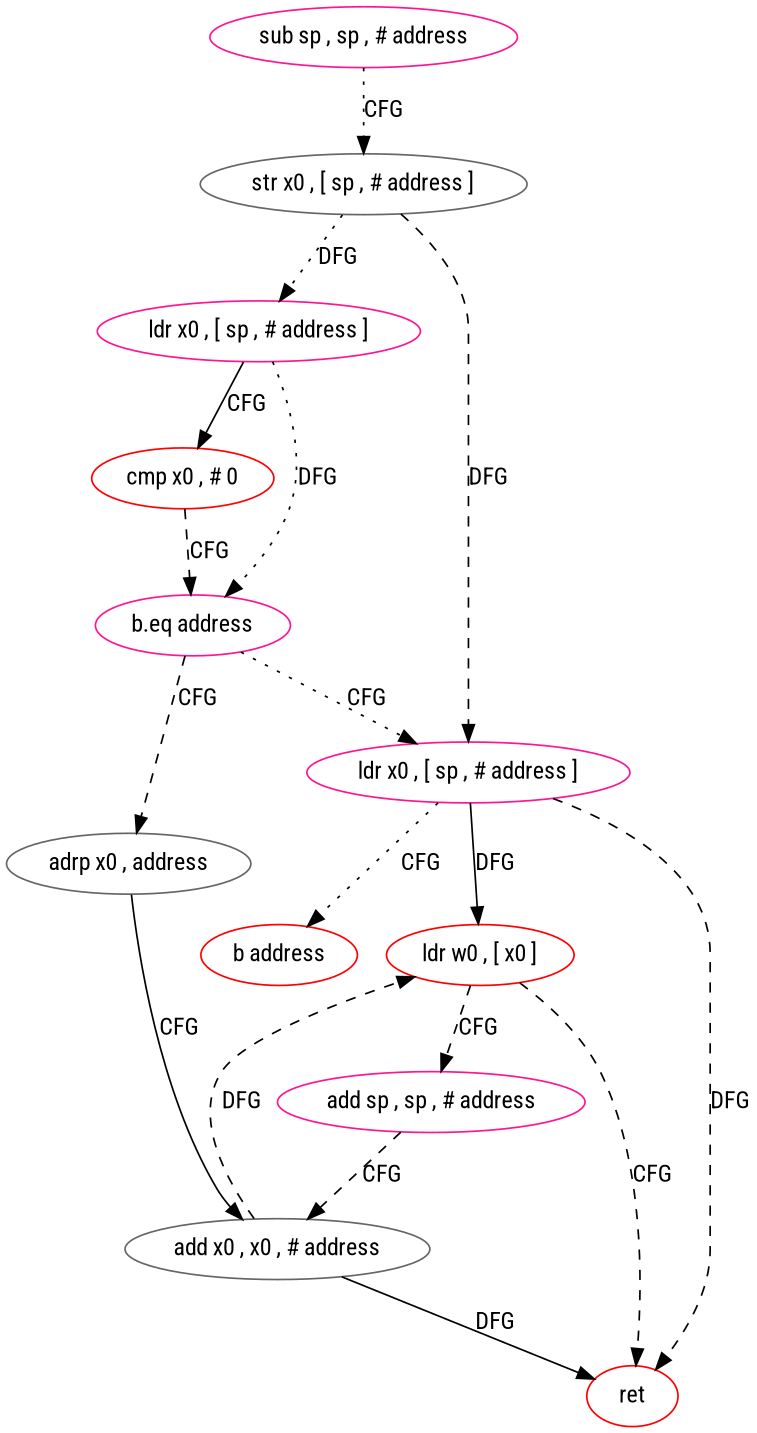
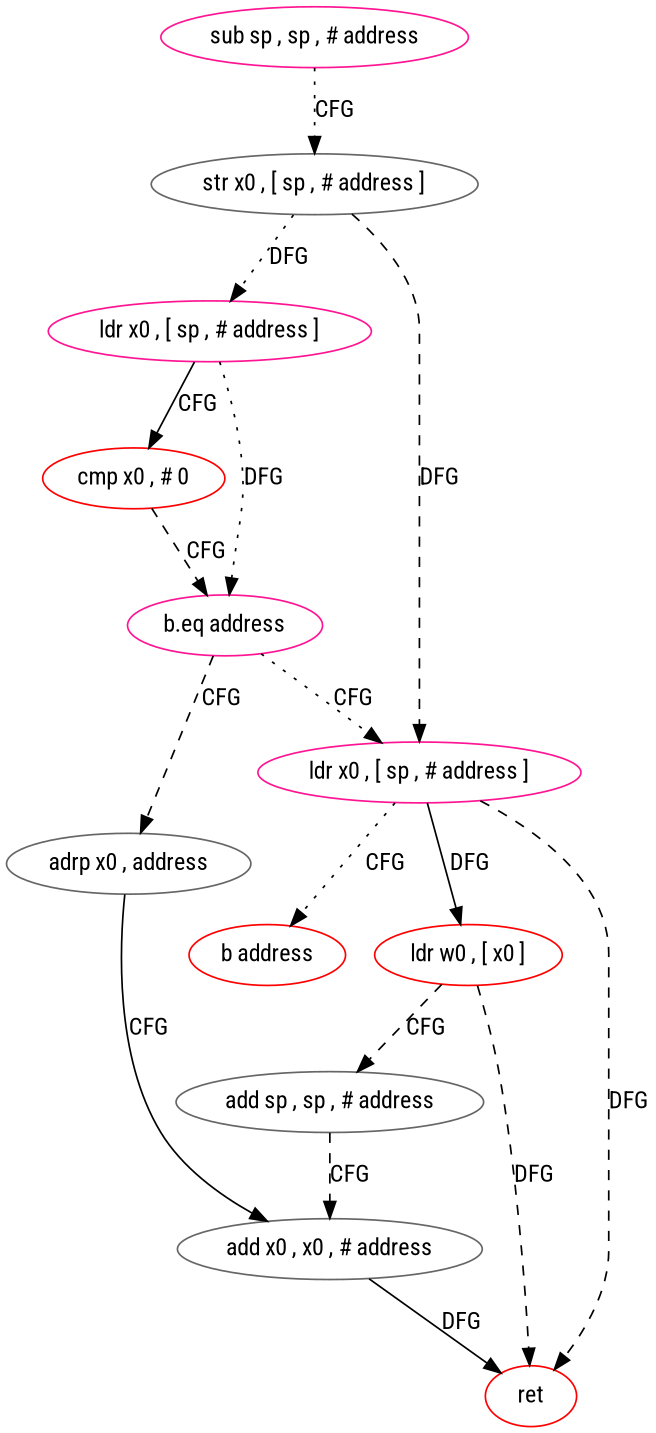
(236, 1057) -> none
(431, 1102) -> (330, 1102)
(653, 1176) -> (534, 1176)
